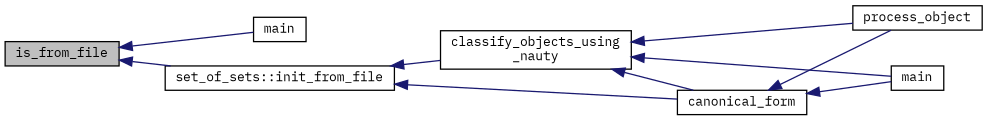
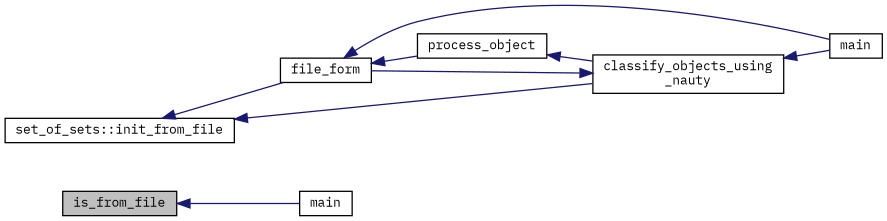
(749, 32) -> (576, 59)
(152, 64) -> none
(742, 102) -> (326, 70)
